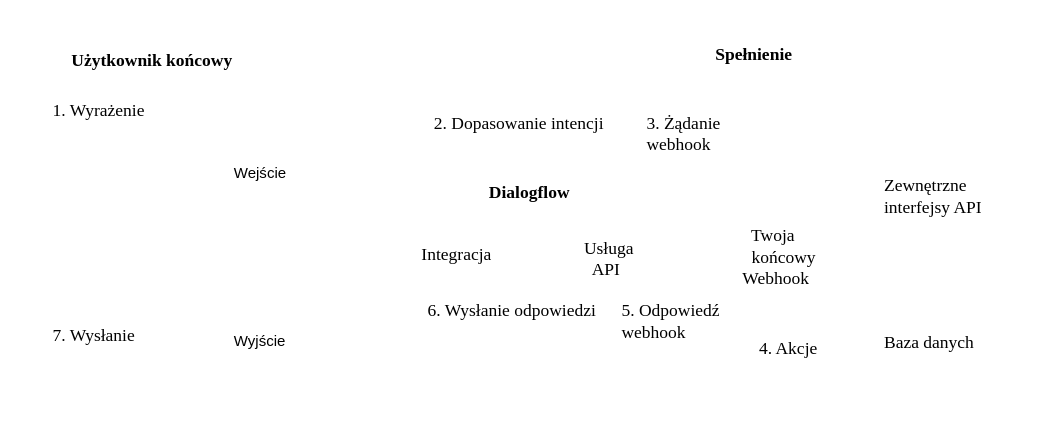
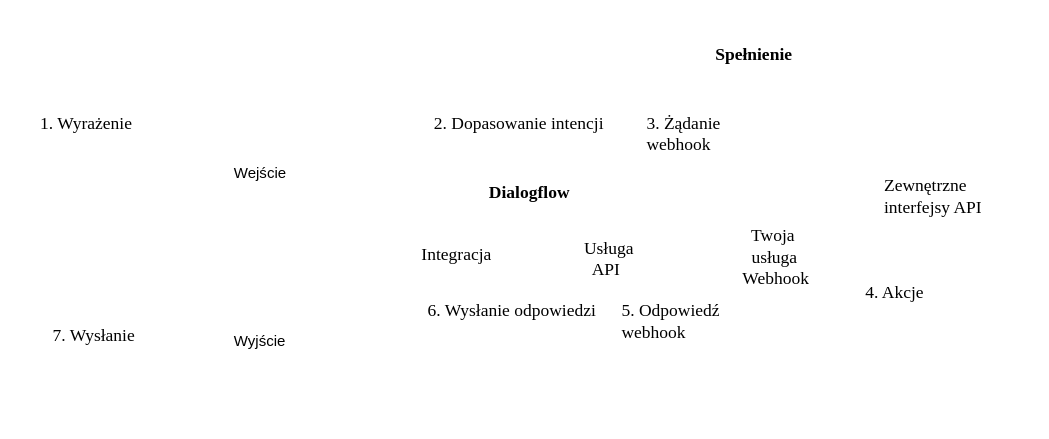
(197, 57) -> none
(100, 107) -> (88, 119)
(764, 254) -> (764, 254)
(928, 338) -> none
(791, 344) -> (897, 288)
